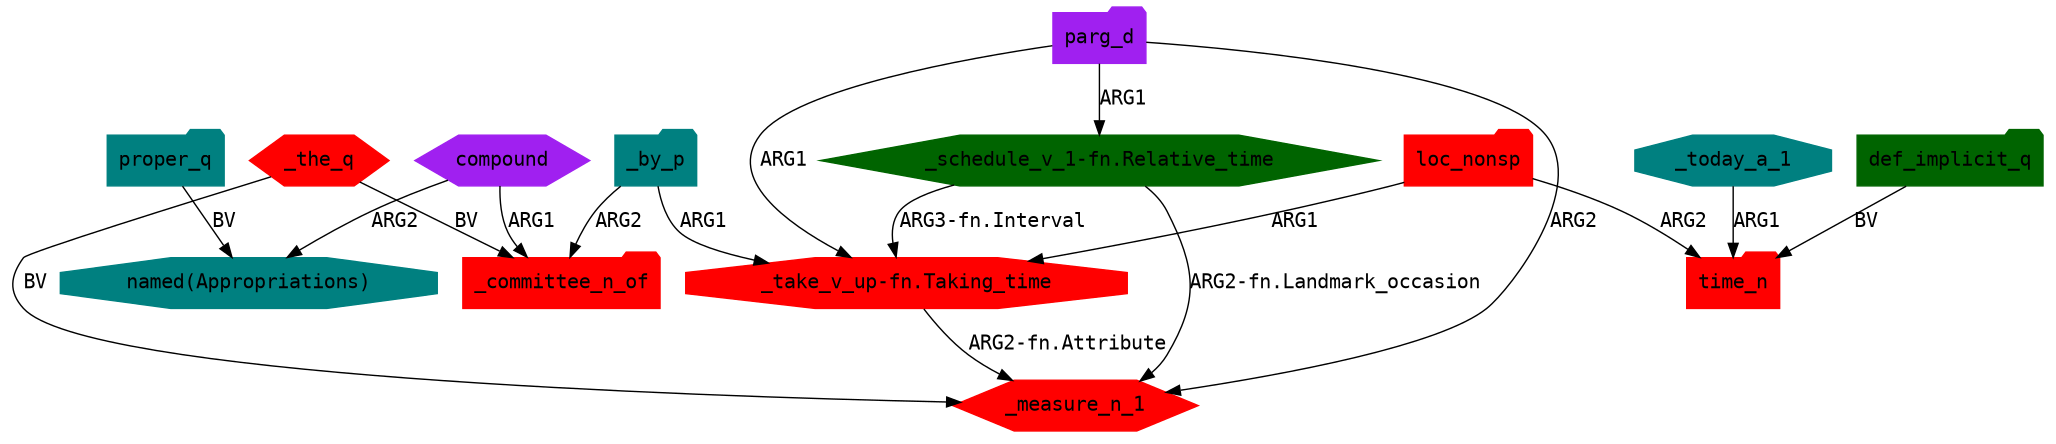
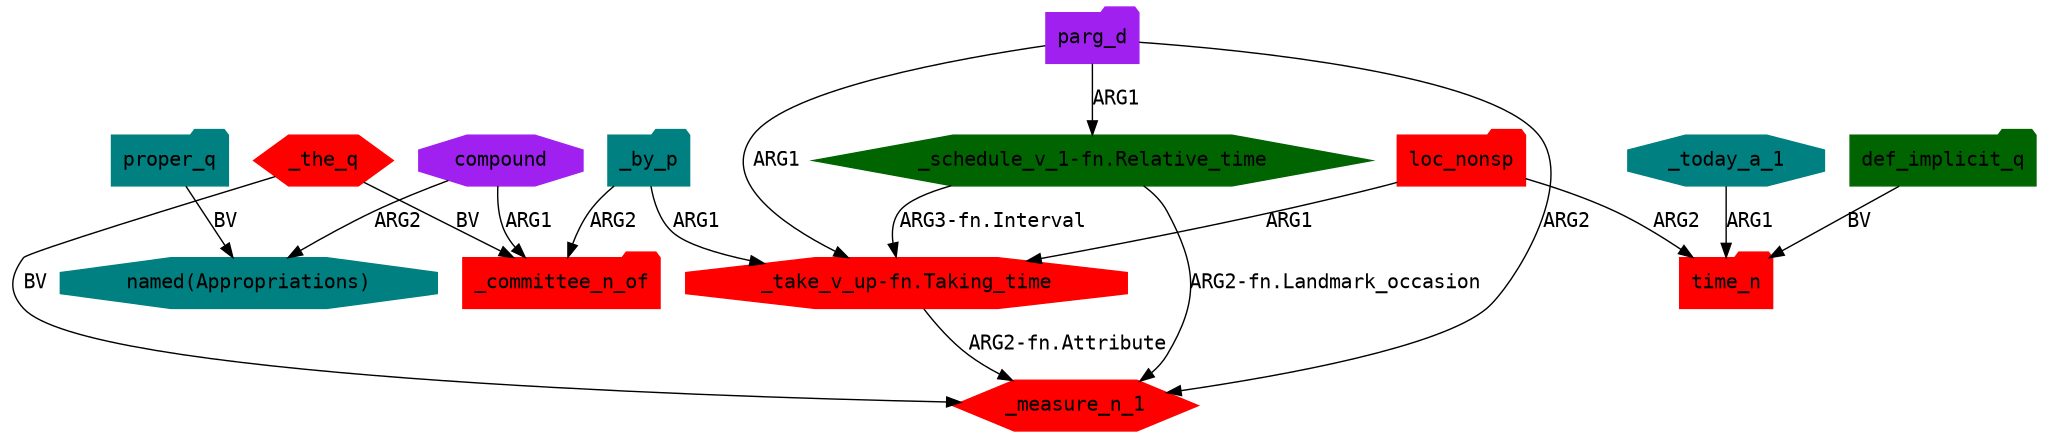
(502, 161) -> (501, 161)
